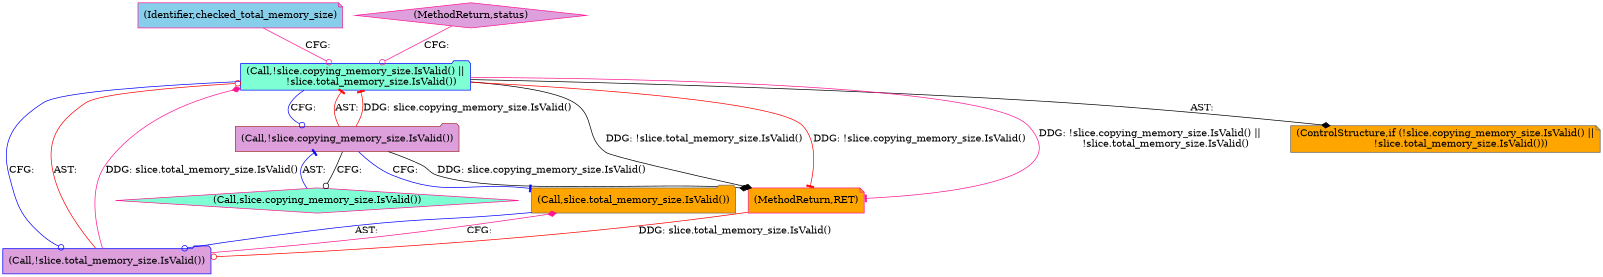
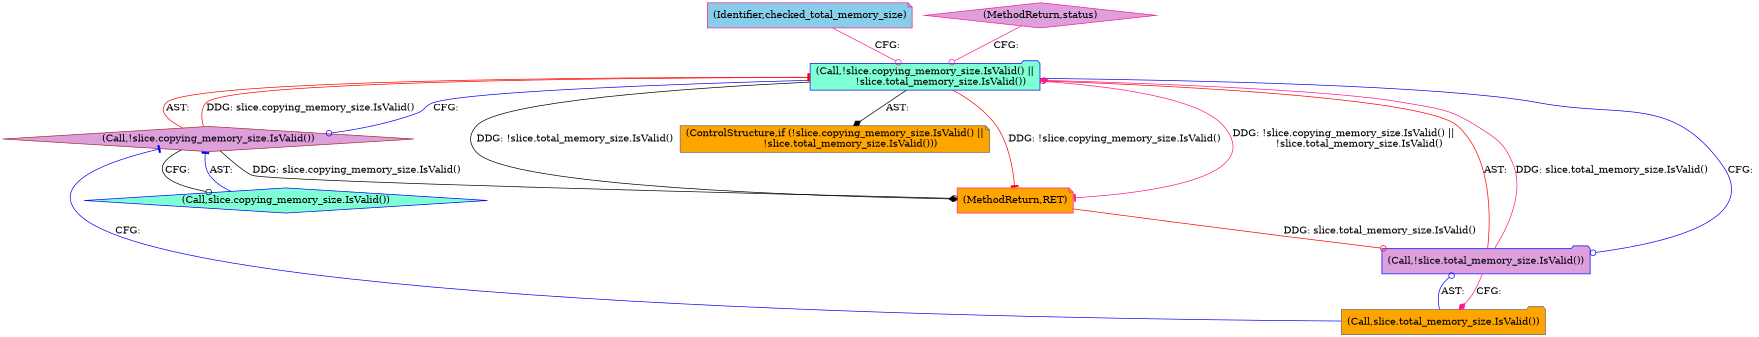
(347, 139) -> (208, 139)
(439, 187) -> (643, 302)
(561, 187) -> (582, 189)
(317, 201) -> (286, 201)
